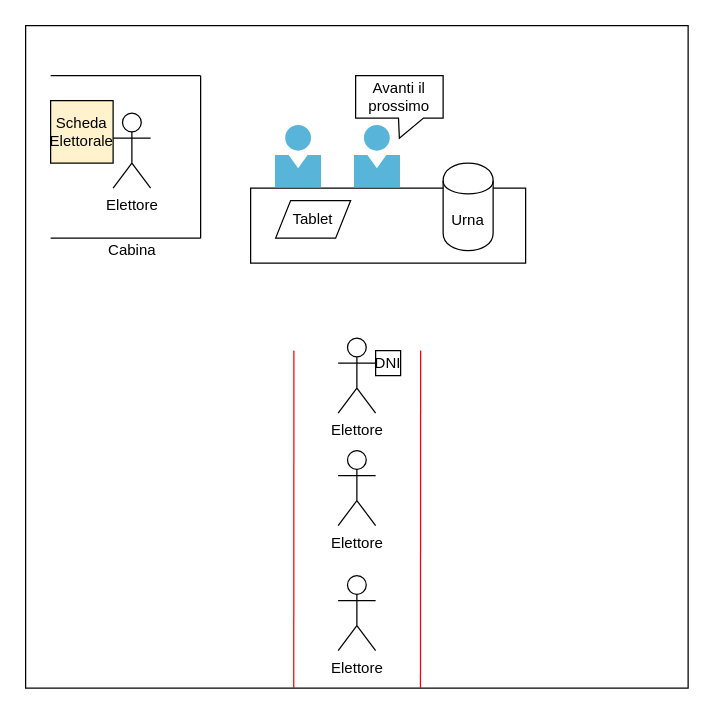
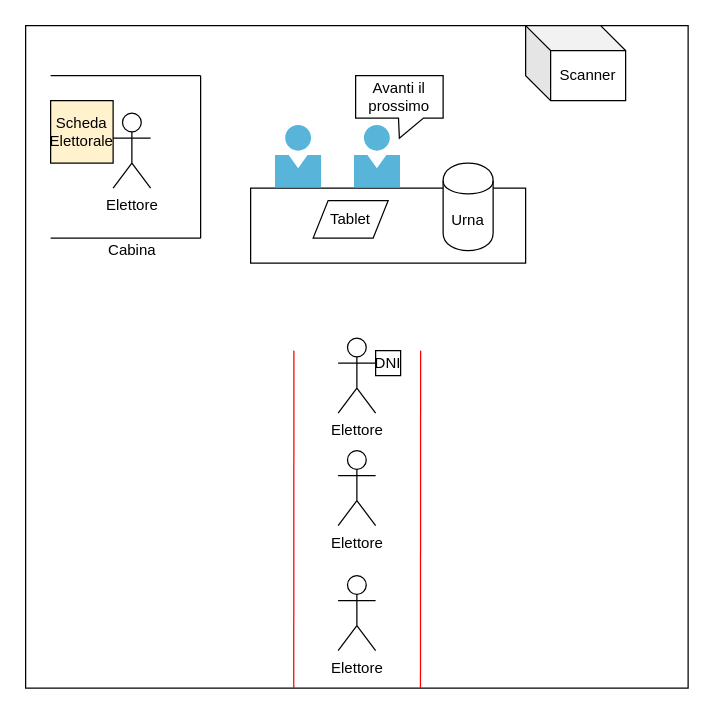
none -> (576, 63)
(313, 219) -> (351, 219)
